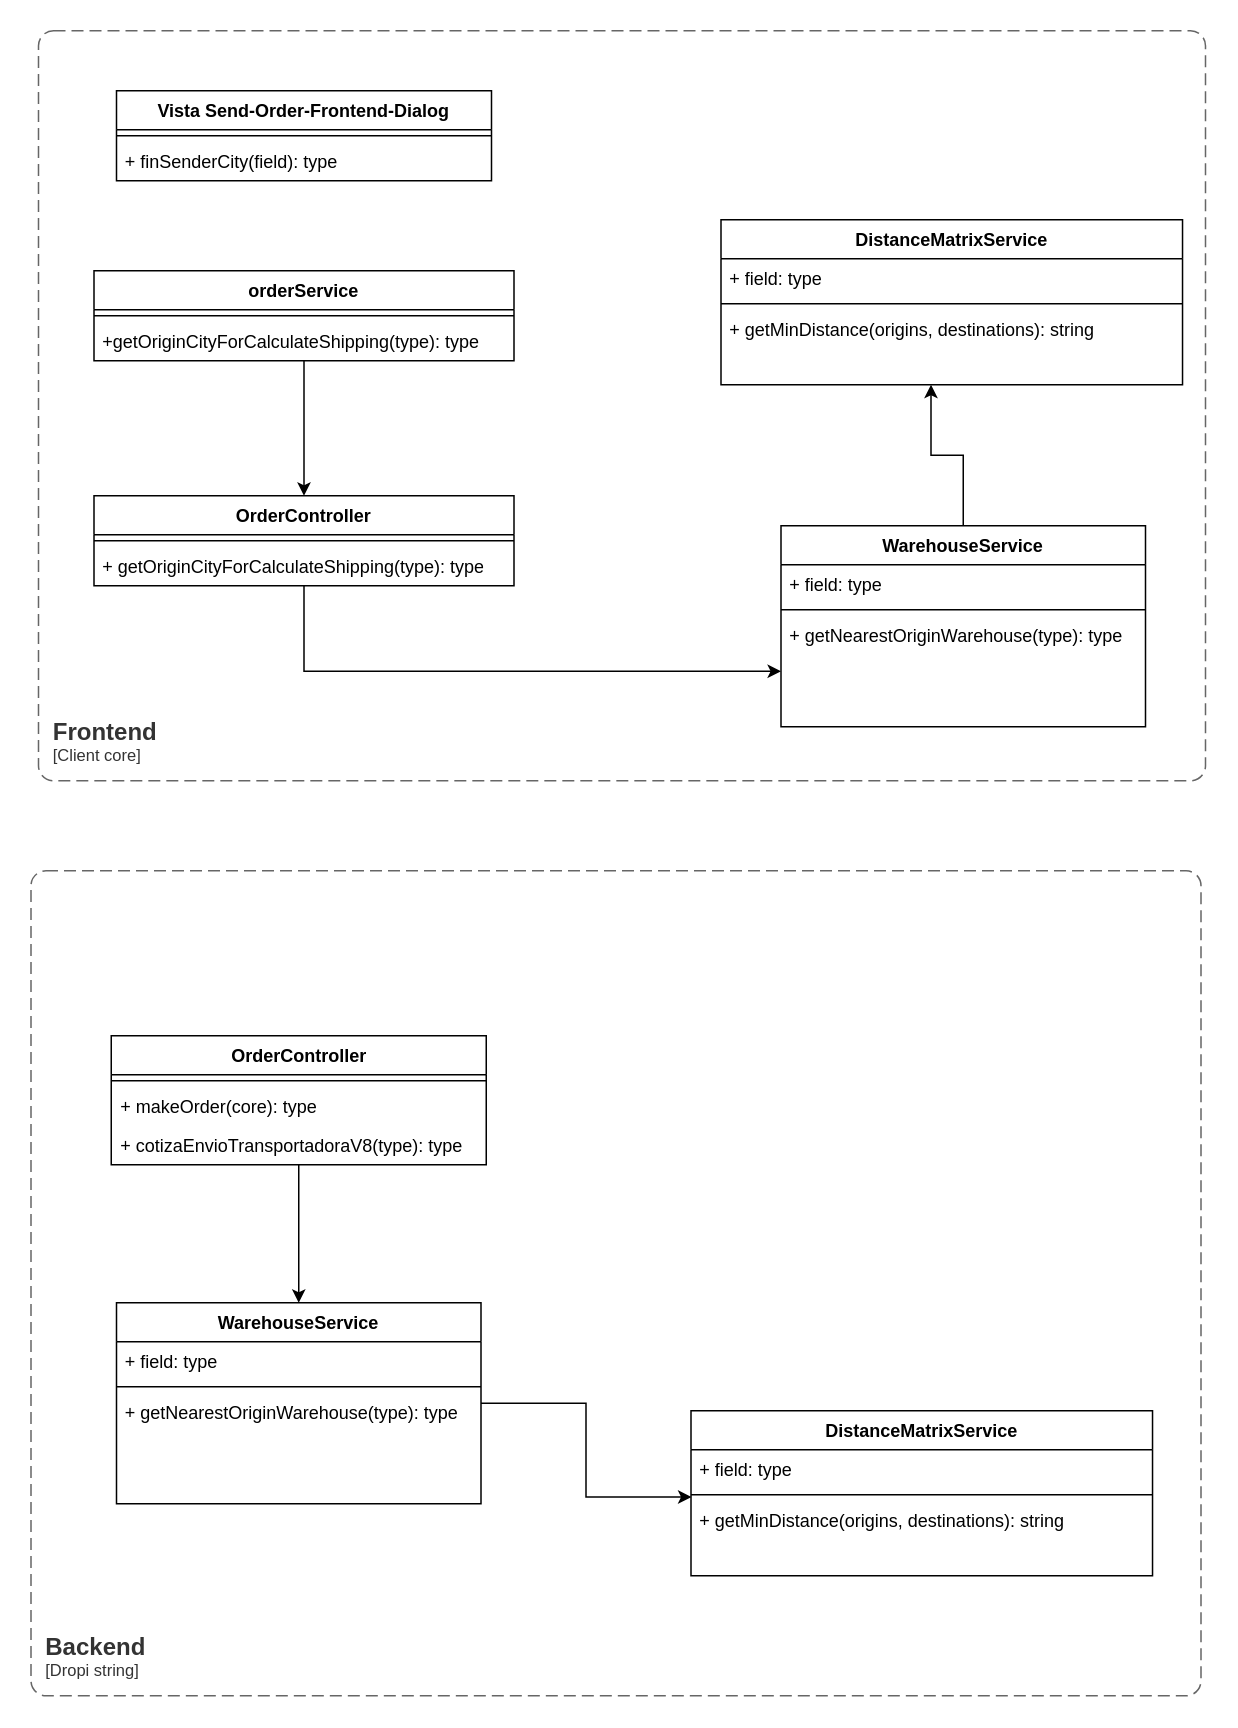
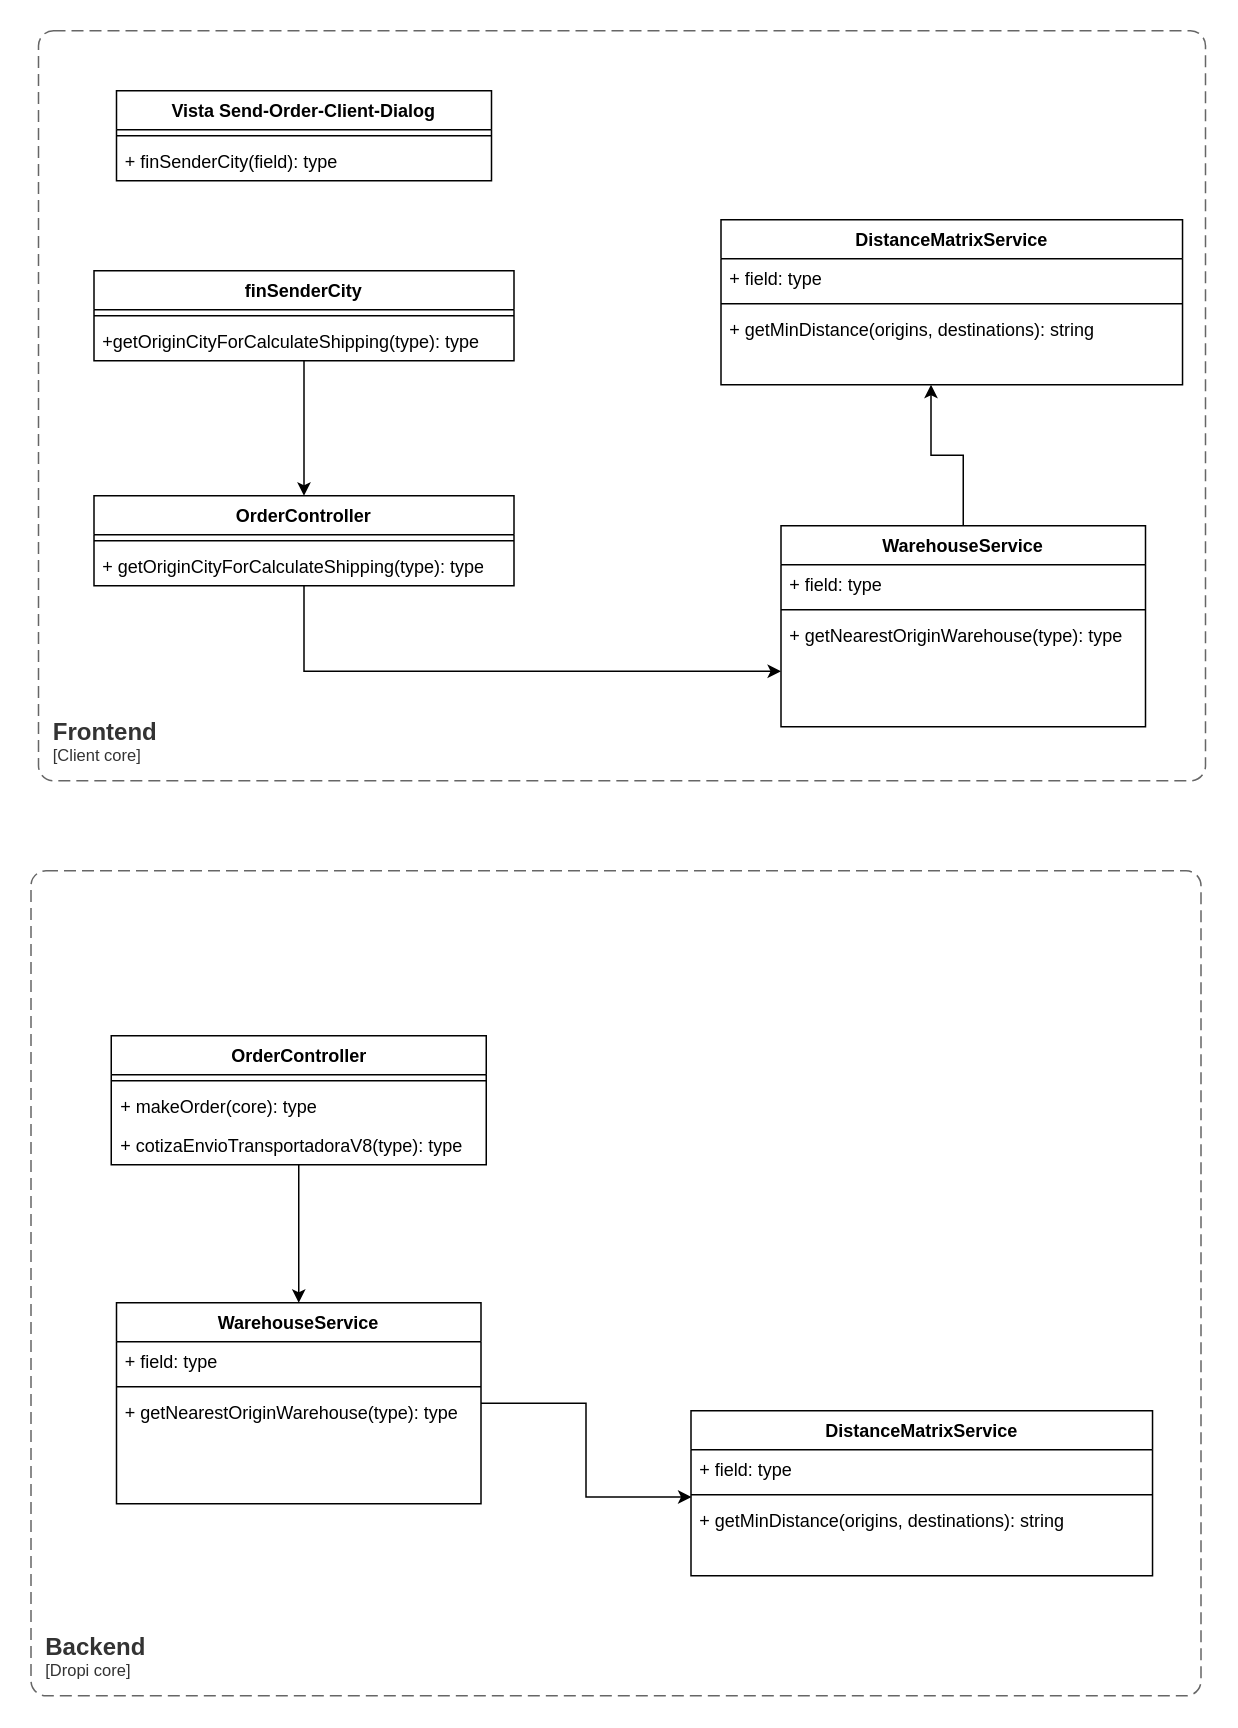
(304, 112) -> (304, 112)
(304, 292) -> (304, 292)
(104, 1659) -> (97, 1659)
